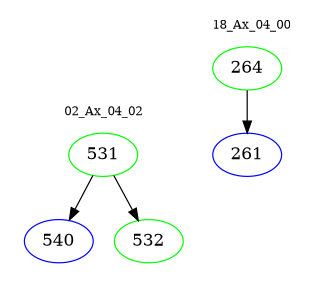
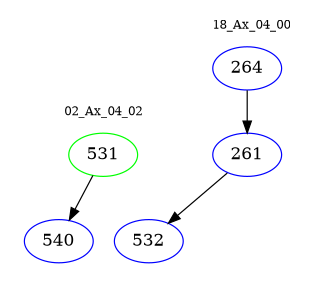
(247, 68) -> (247, 68)
(123, 193) -> (203, 194)
(149, 241) -> (149, 241)
